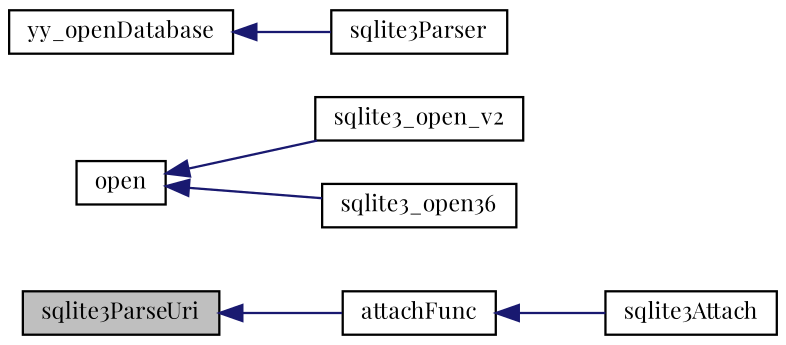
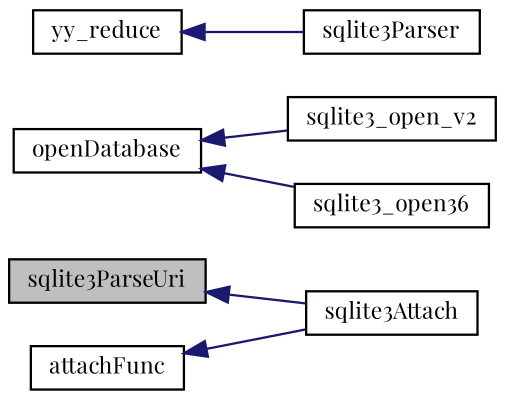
(121, 32) -> (107, 32)
(121, 183) -> (107, 151)
(292, 313) -> (268, 299)
